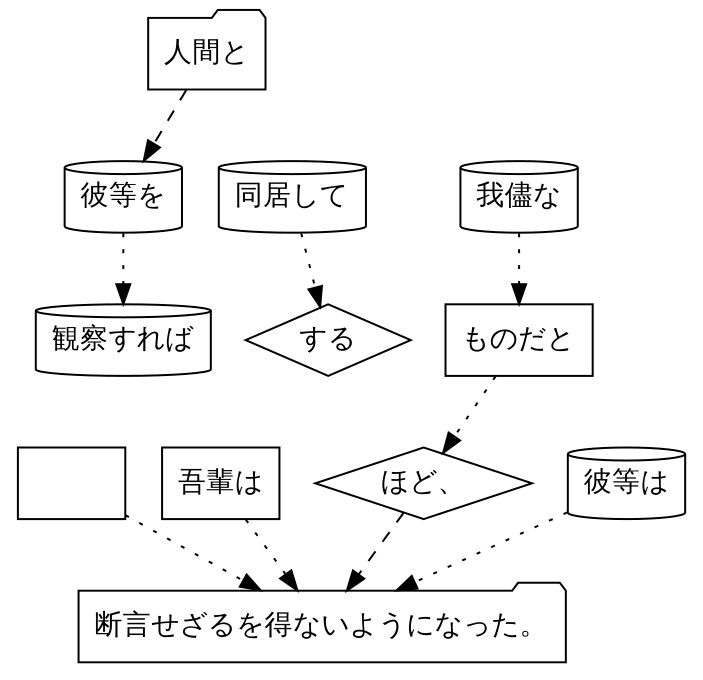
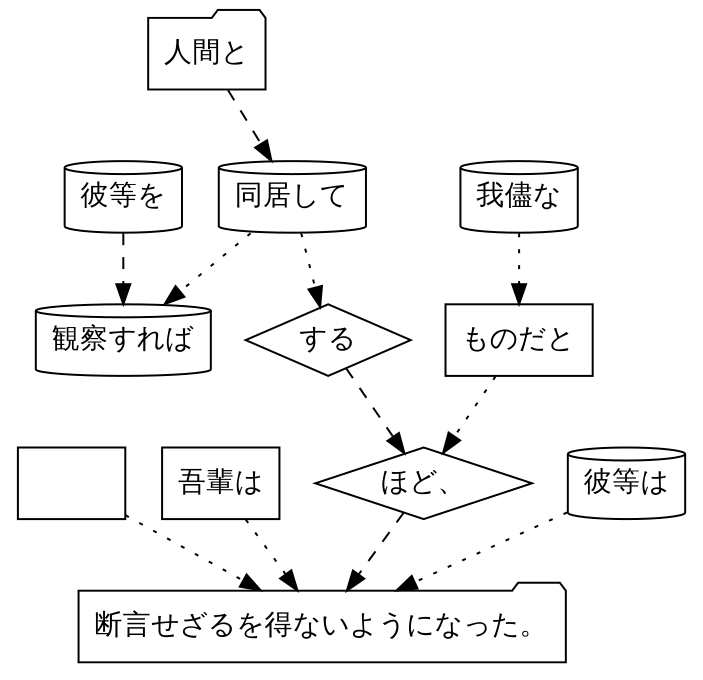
(170, 117) -> (244, 117)
(123, 259) -> (123, 259)
none -> (215, 262)
none -> (369, 402)
